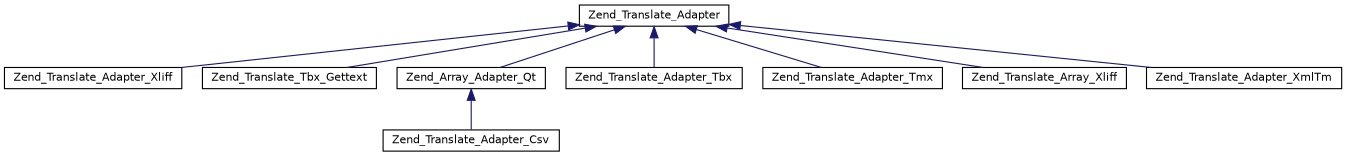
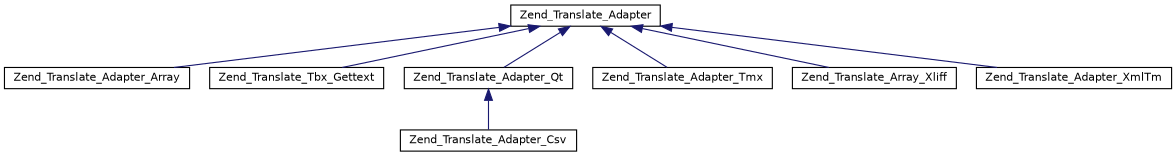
(93, 78) -> (97, 78)
(471, 78) -> (488, 78)
(654, 78) -> none
